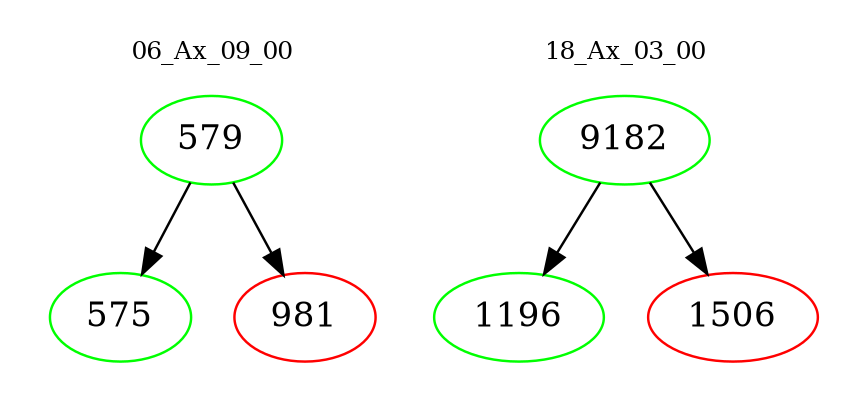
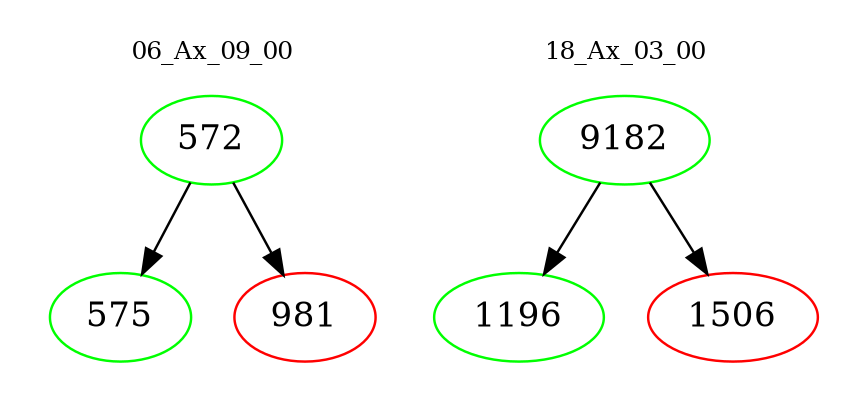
(212, 140) -> (212, 140)
